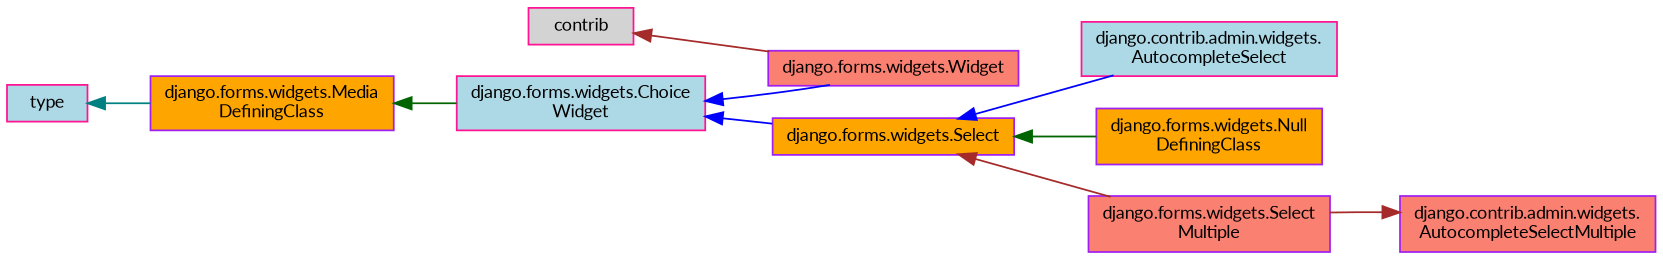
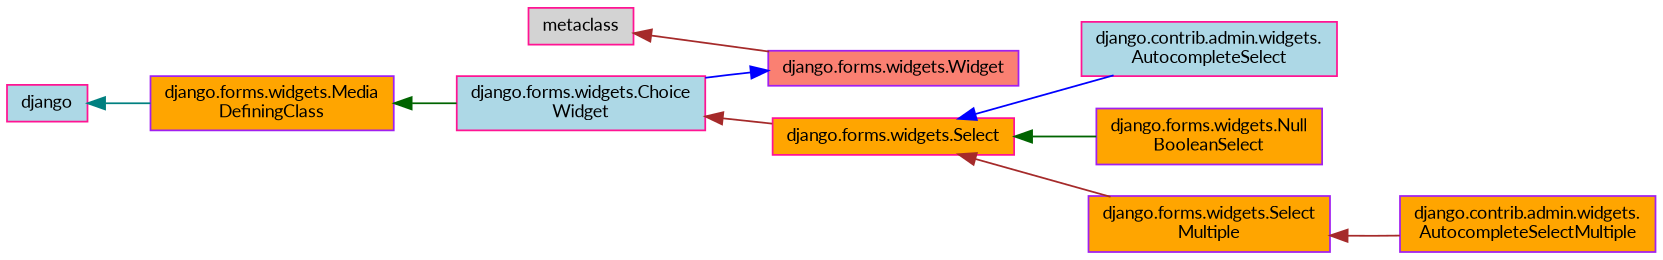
(581, 26) -> (581, 26)
(777, 93) -> (728, 75)
(47, 103) -> (47, 103)
(748, 121) -> (748, 121)
(893, 136) -> (893, 136)
(1209, 136) -> (1209, 136)
(1356, 212) -> (1374, 236)
(1209, 224) -> (1209, 224)
(1528, 224) -> (1528, 224)
